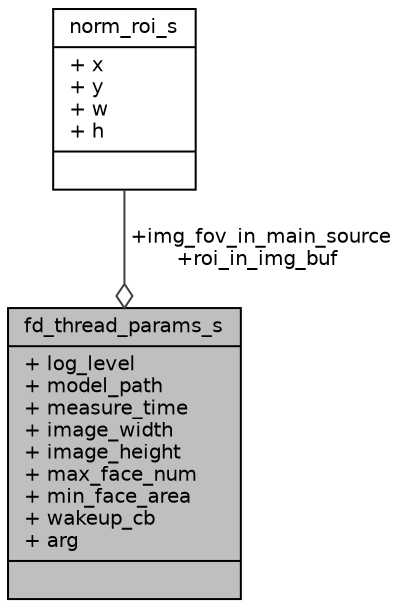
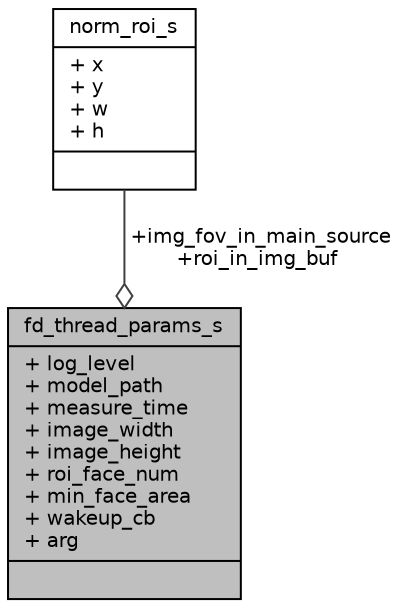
(111, 475) -> (102, 475)
